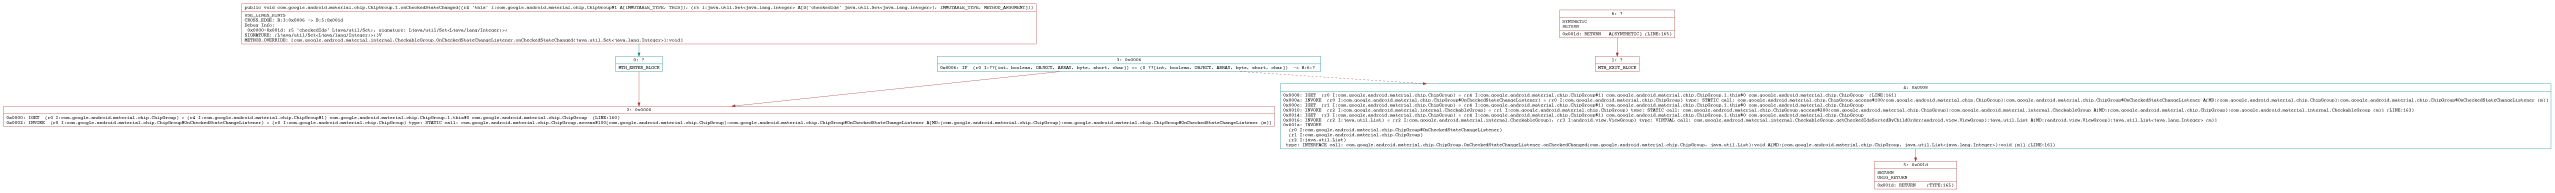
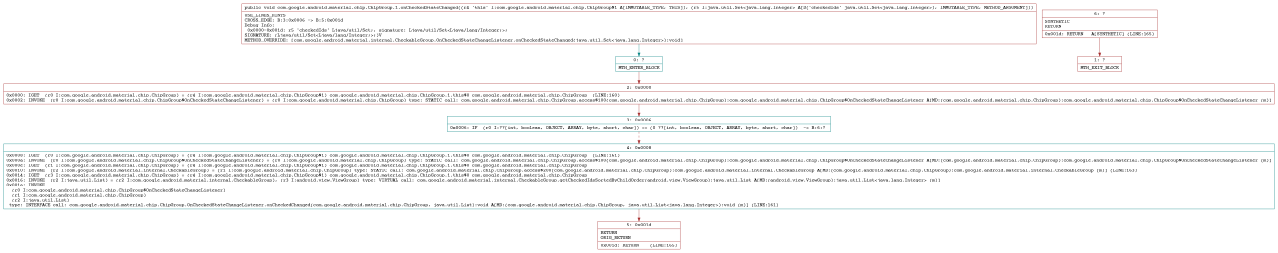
(897, 89) -> (639, 109)
(1916, 185) -> (639, 245)
